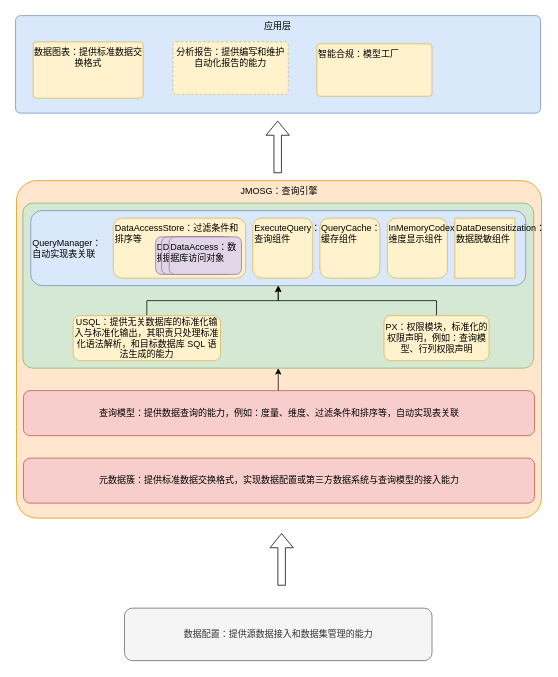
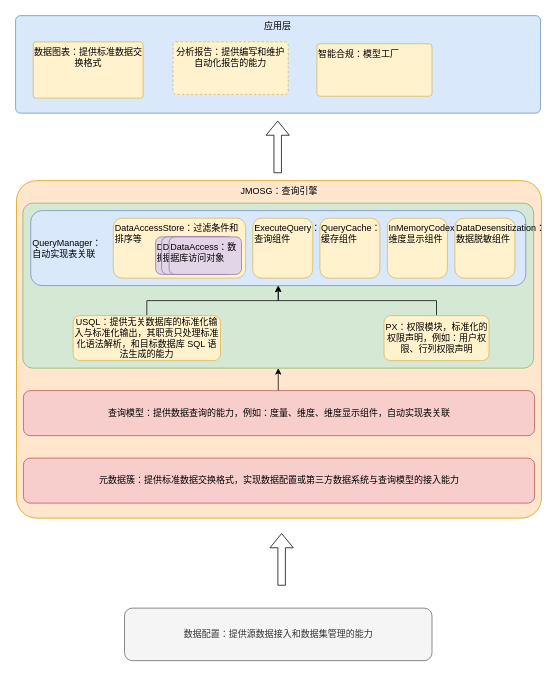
(485, 248) -> (485, 248)
(437, 338) -> (437, 338)
(279, 413) -> (279, 413)
